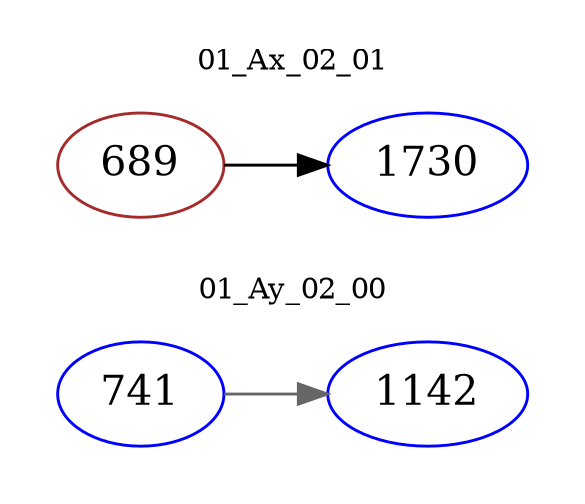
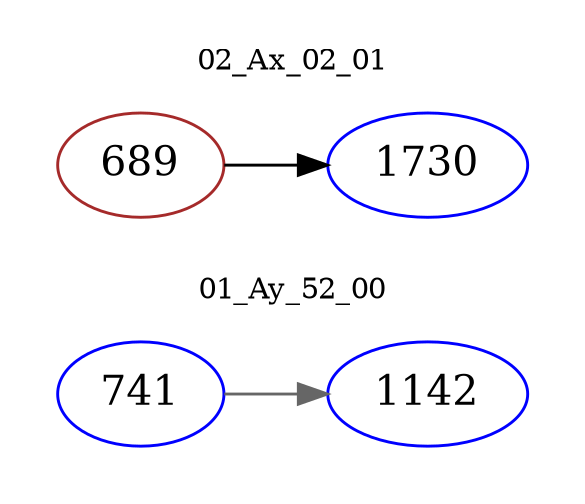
(293, 62) -> (293, 62)
(293, 291) -> (293, 291)
